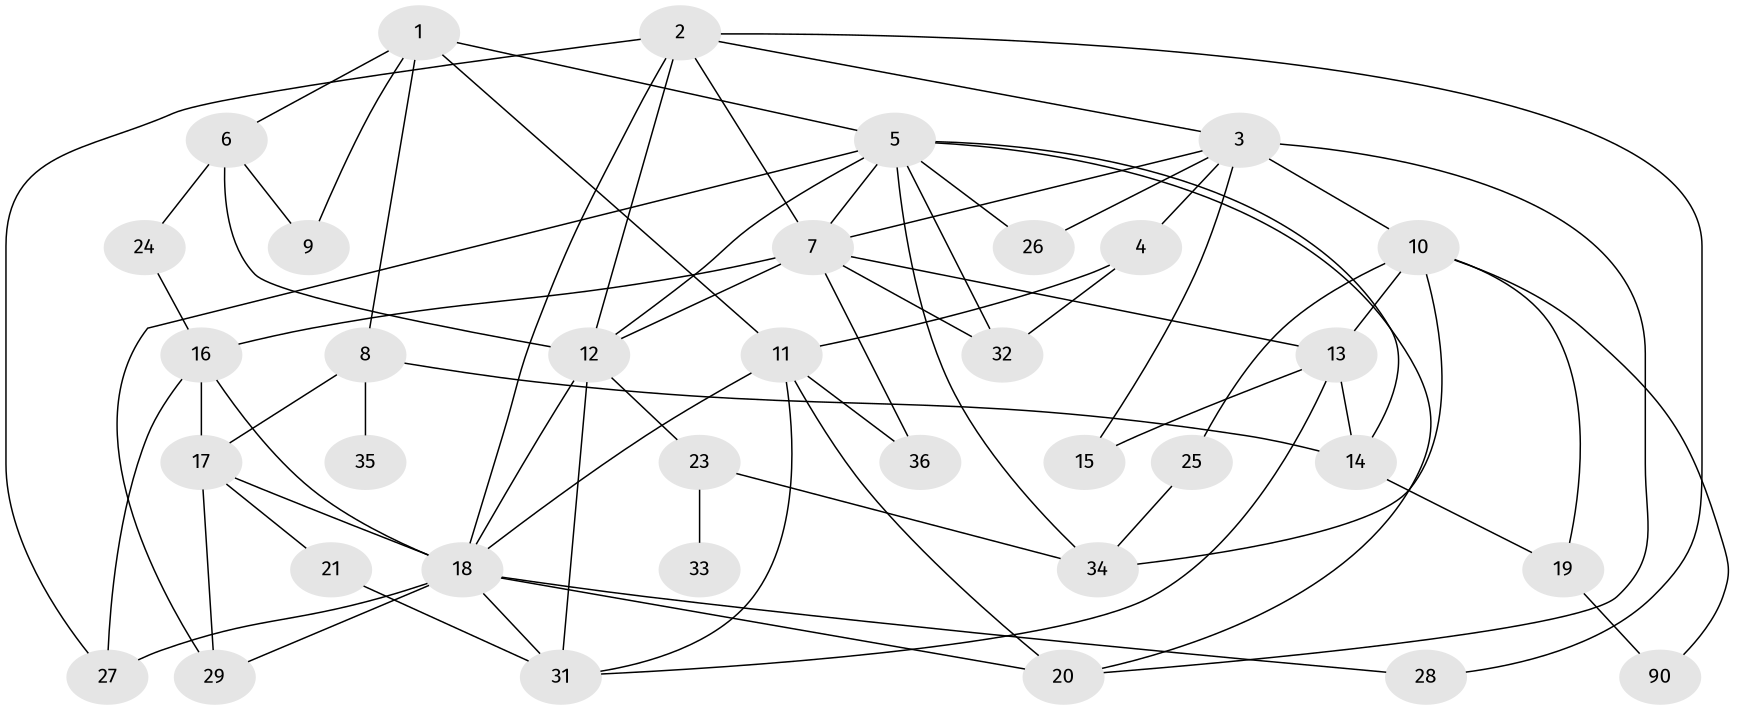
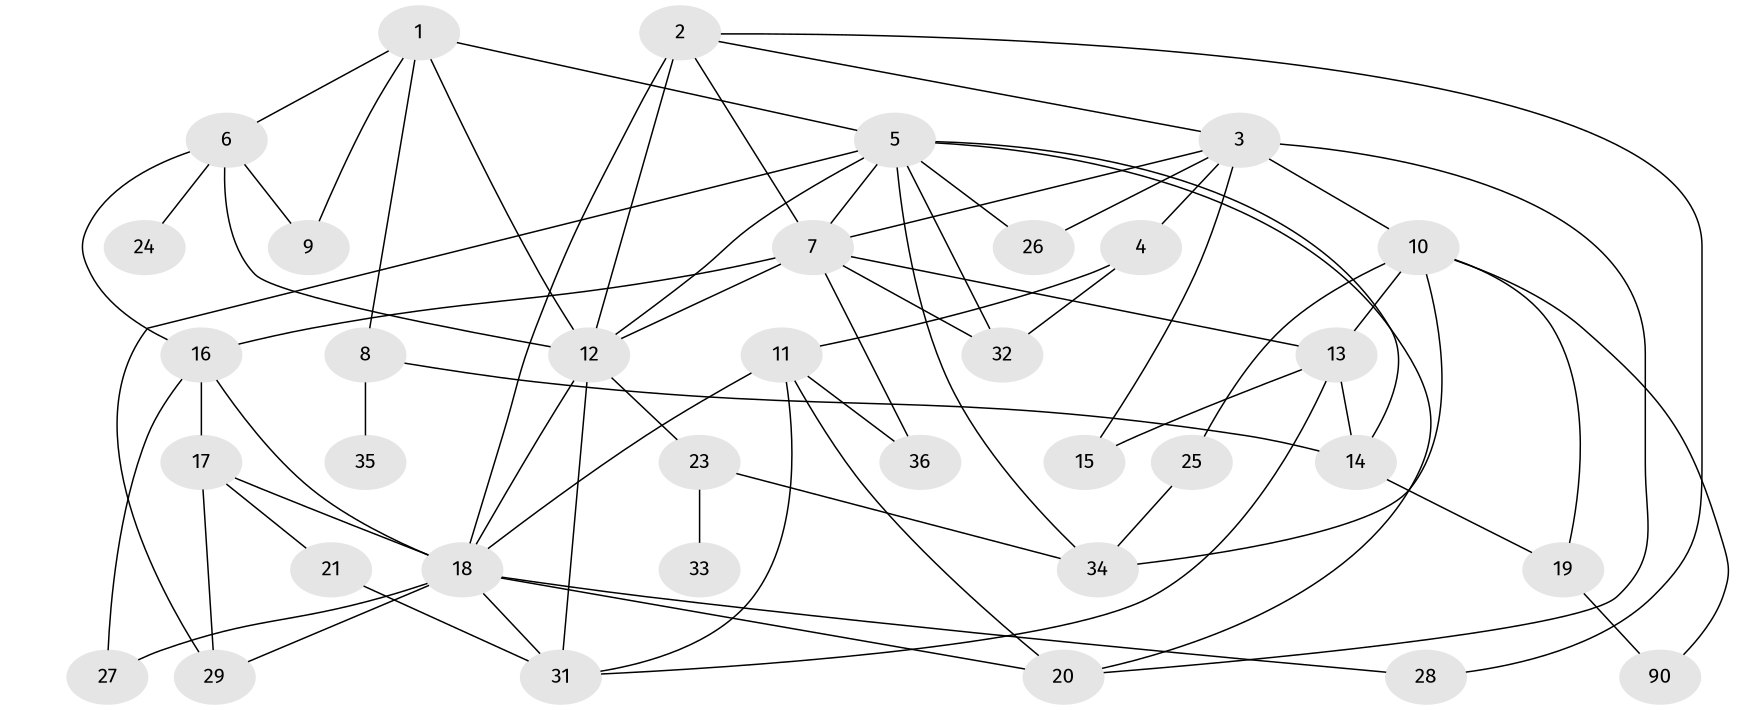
(86, 146) -> none
(608, 201) -> (498, 197)
(173, 301) -> (84, 237)
(283, 409) -> none
